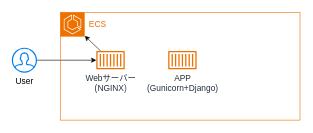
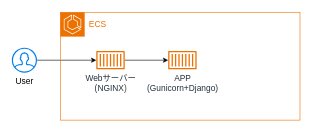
(90, 41) -> (162, 60)
